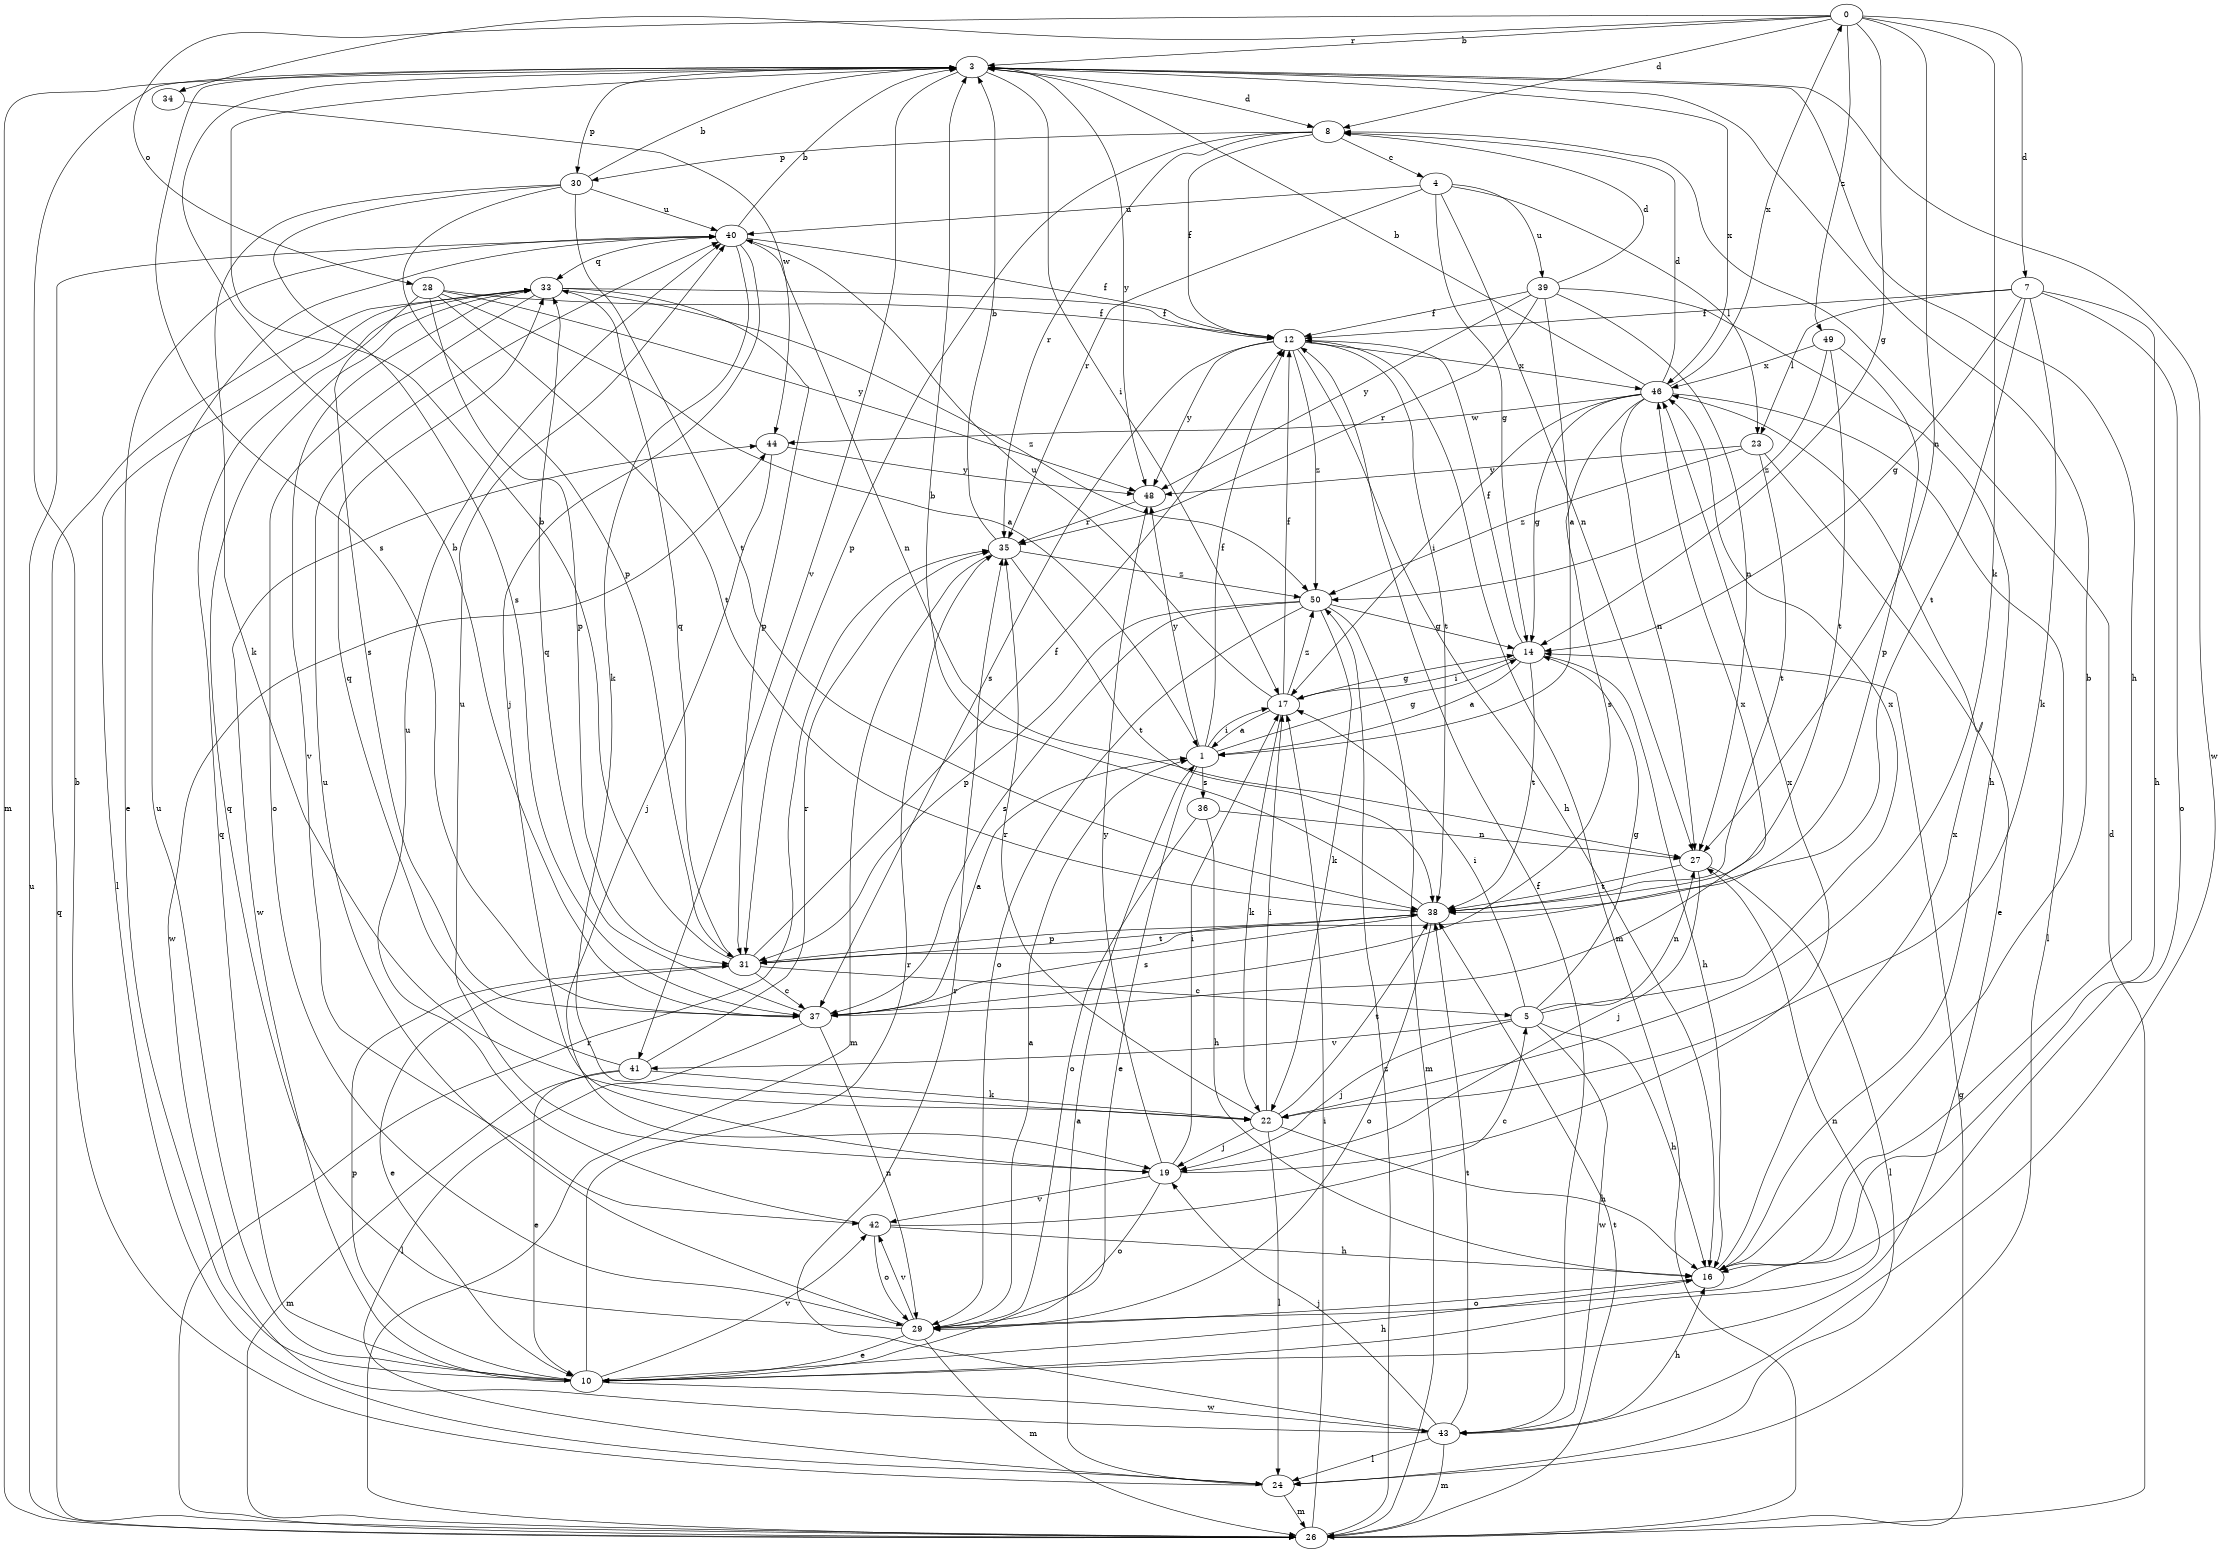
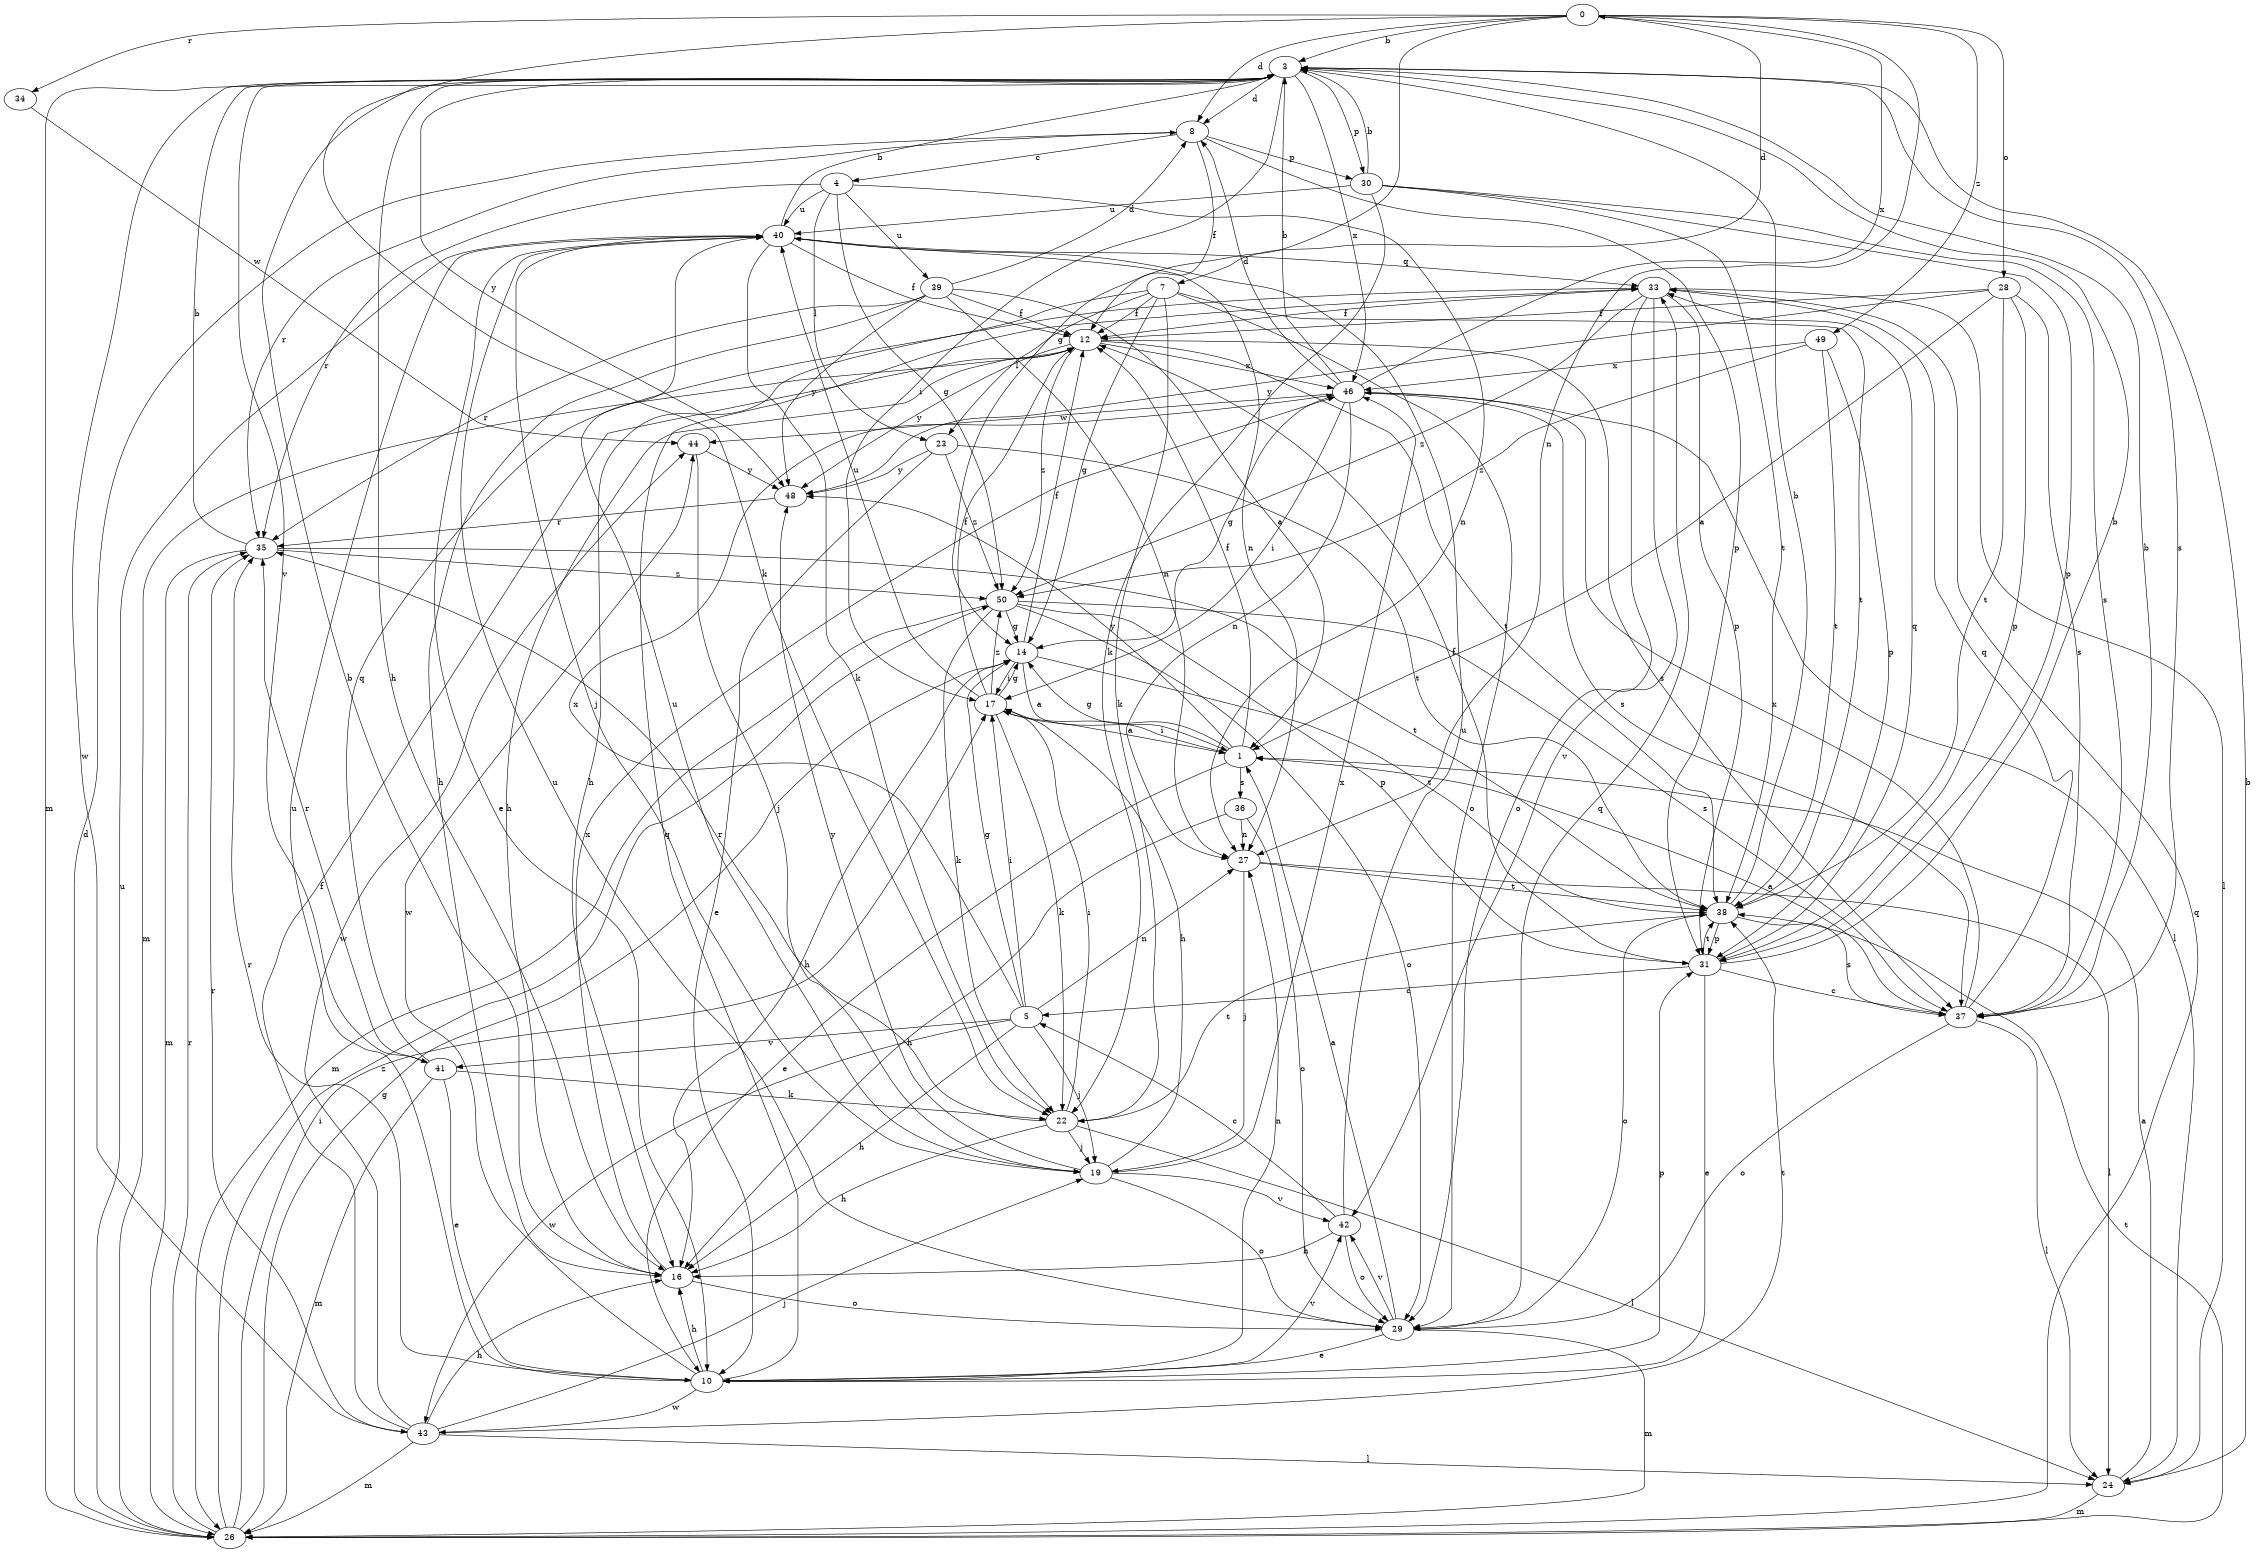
(1502, 396) -> (919, 376)
(1193, 939) -> (1183, 939)
(889, 1173) -> (1743, 1173)
